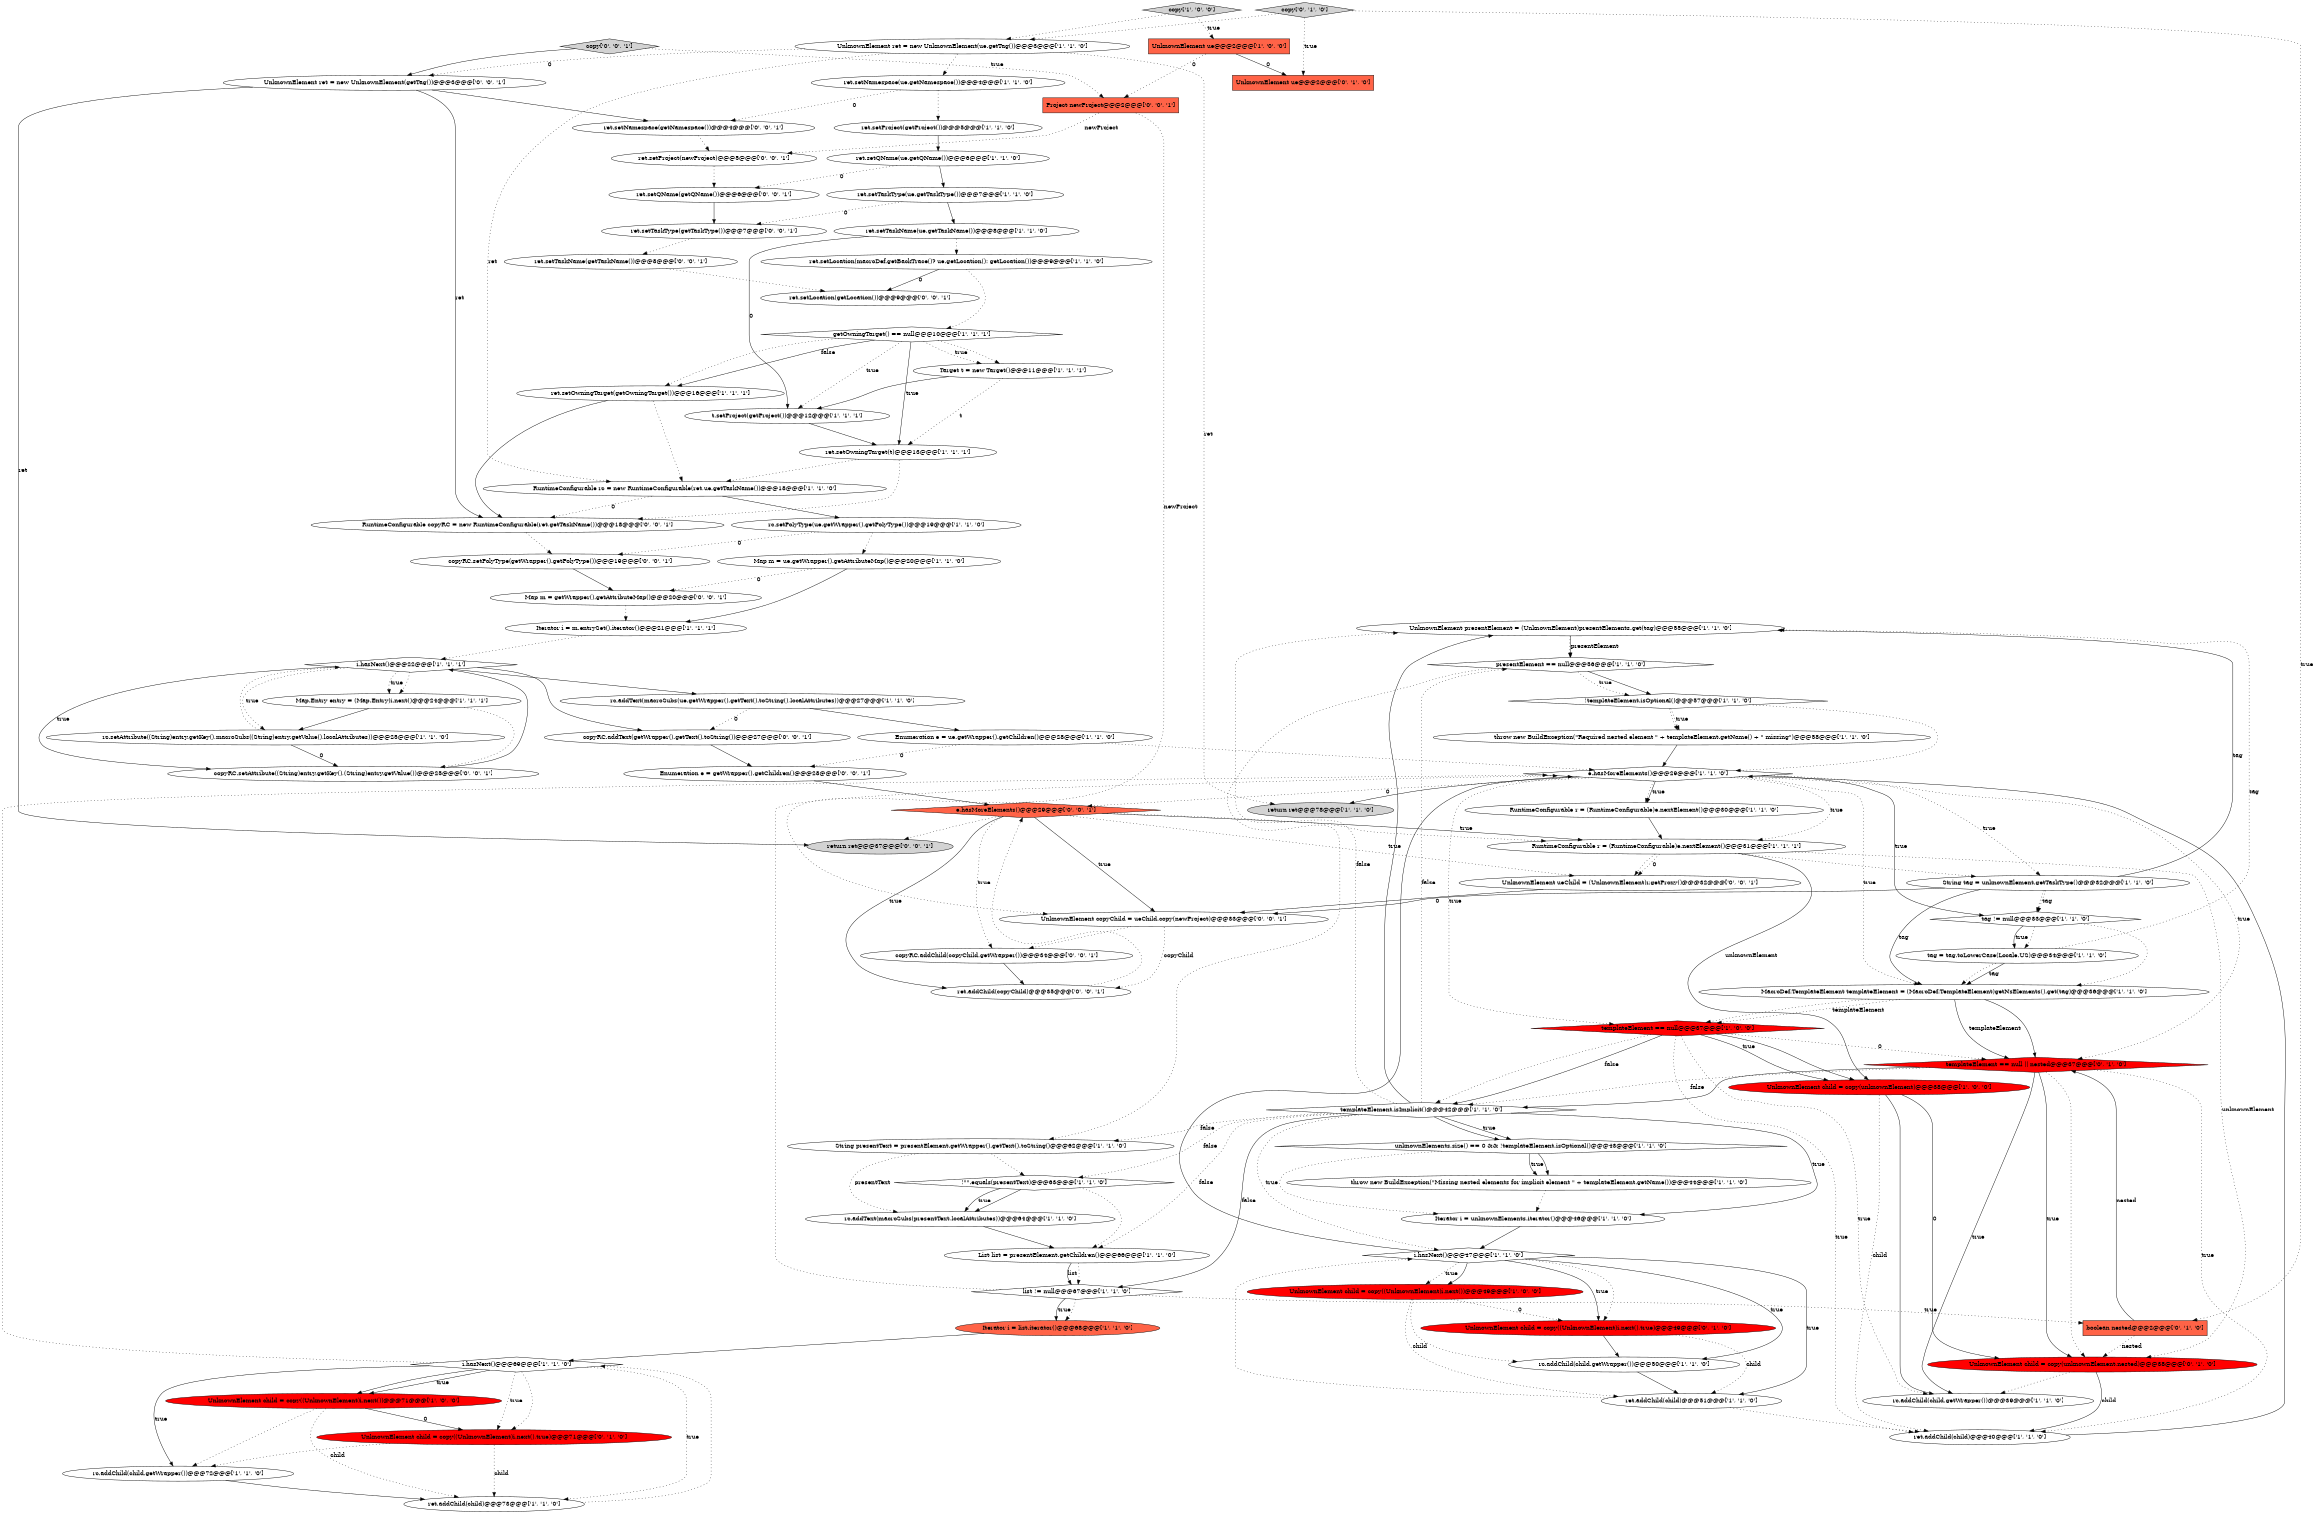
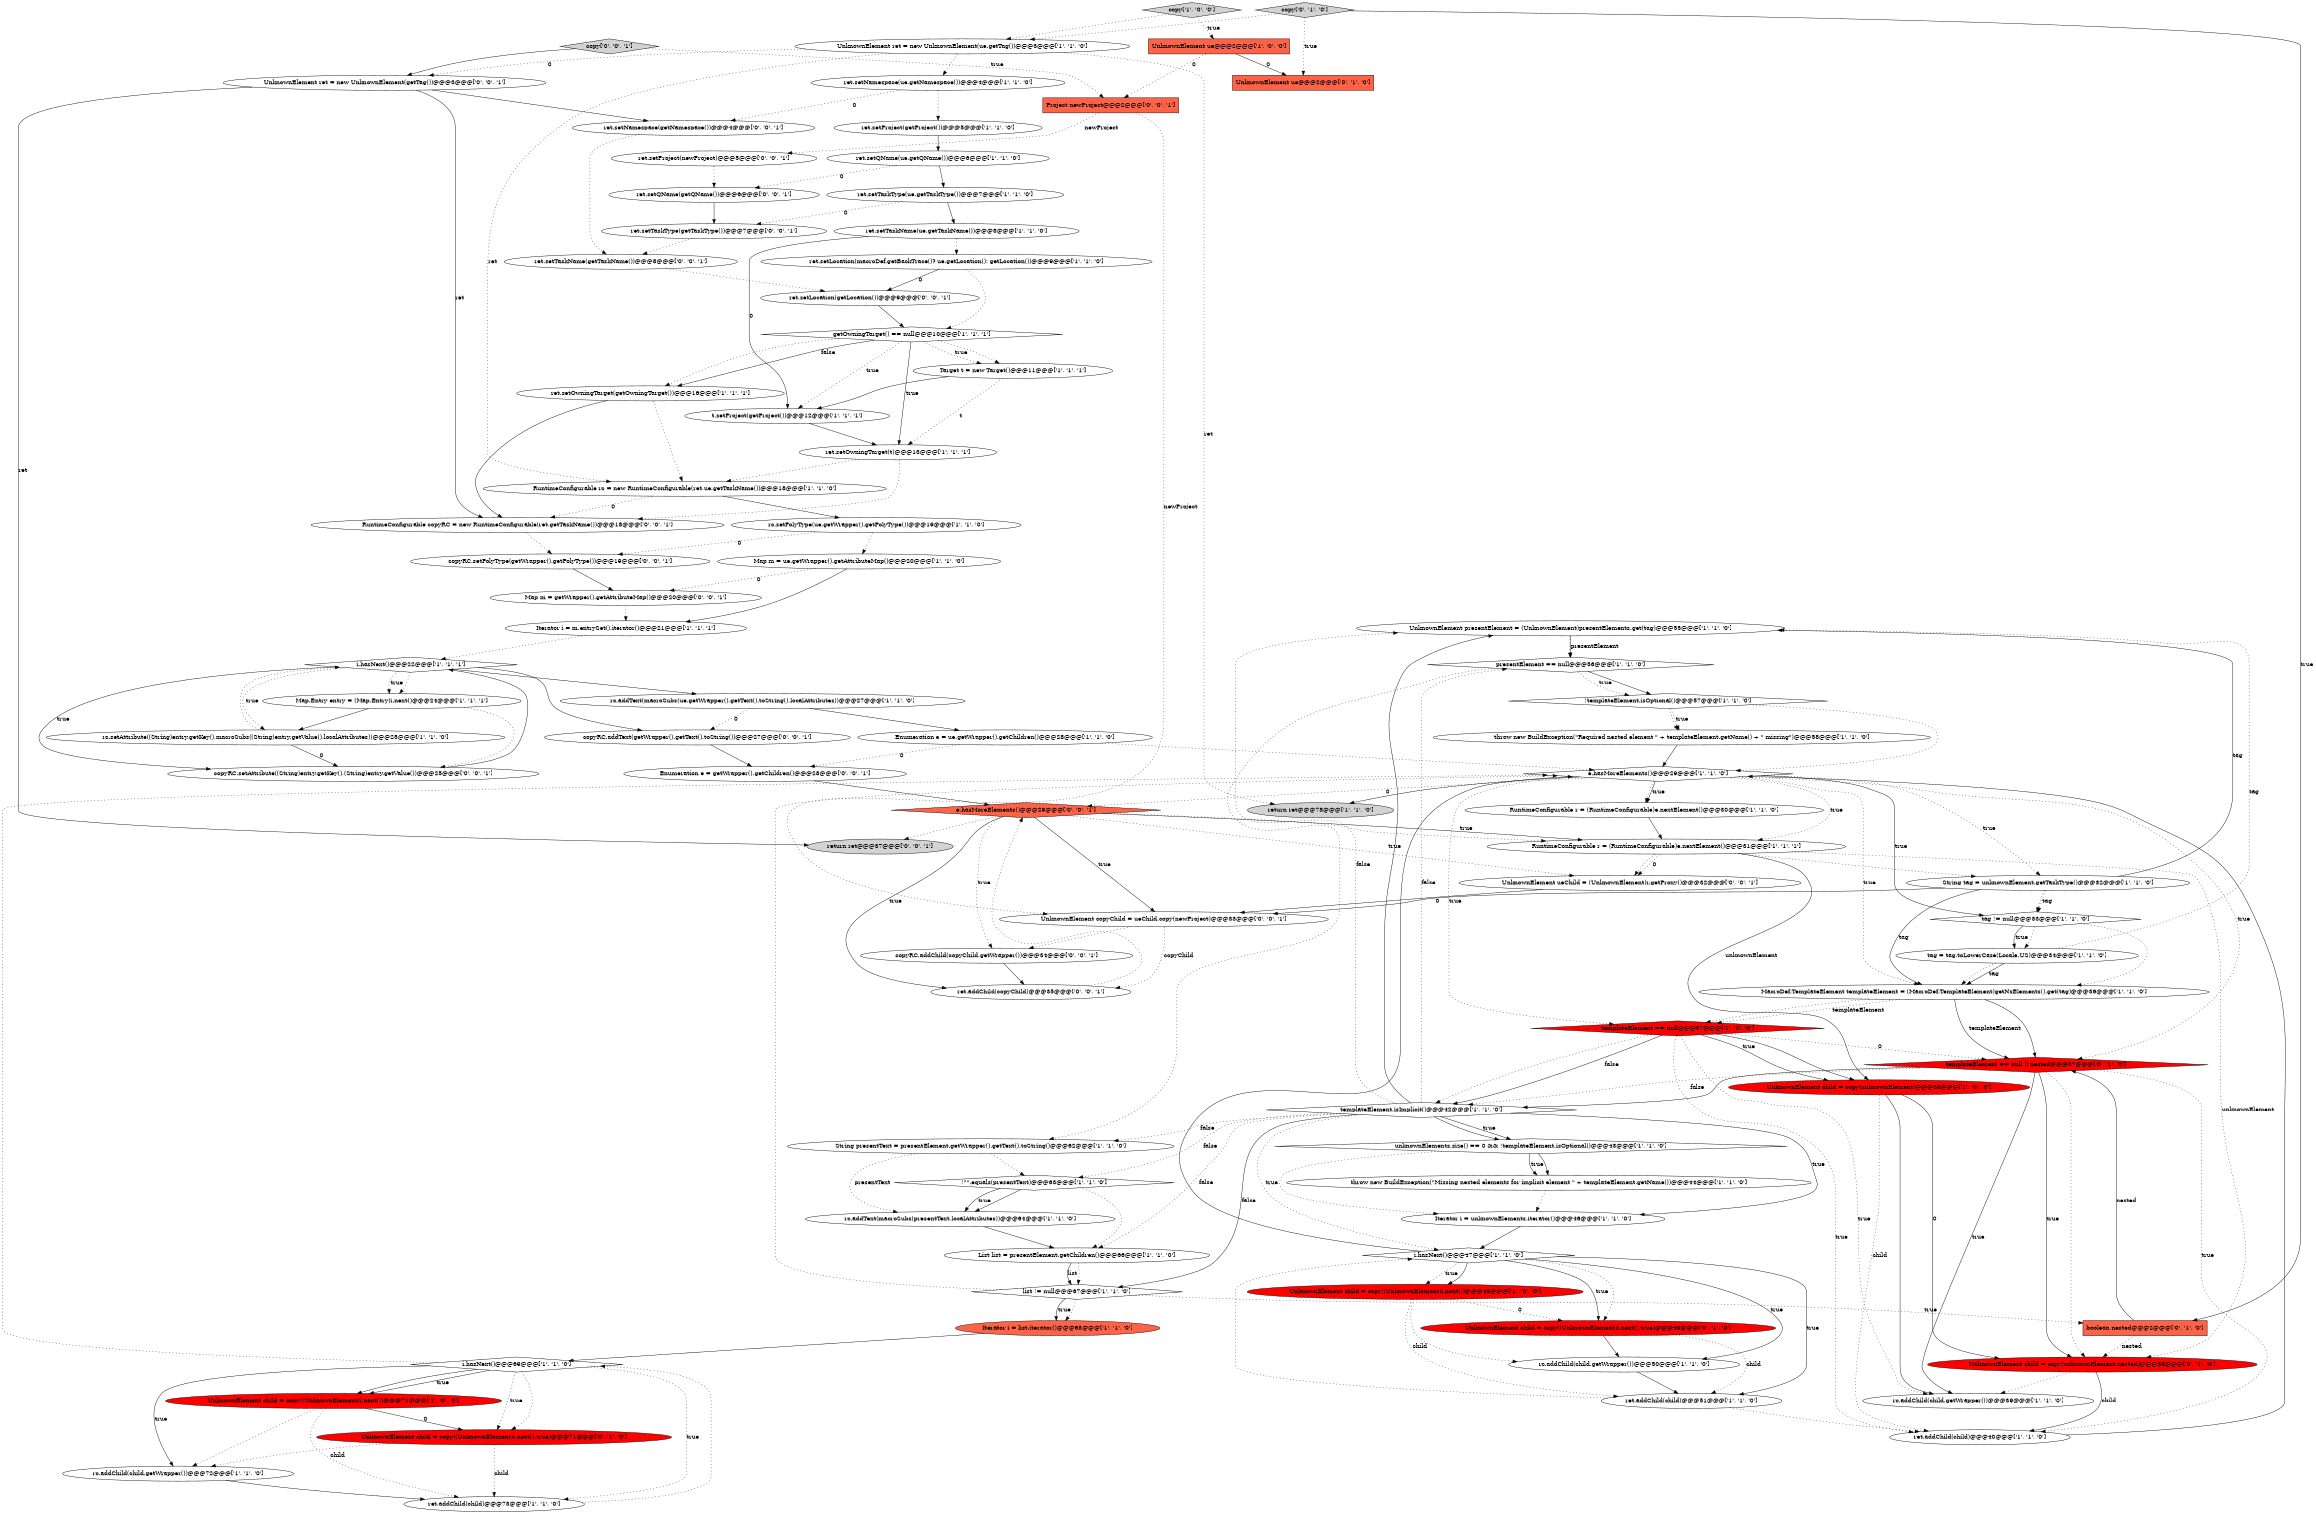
(703, 141) -> (590, 179)
(2301, 236) -> (2301, 236)
none -> (889, 315)
